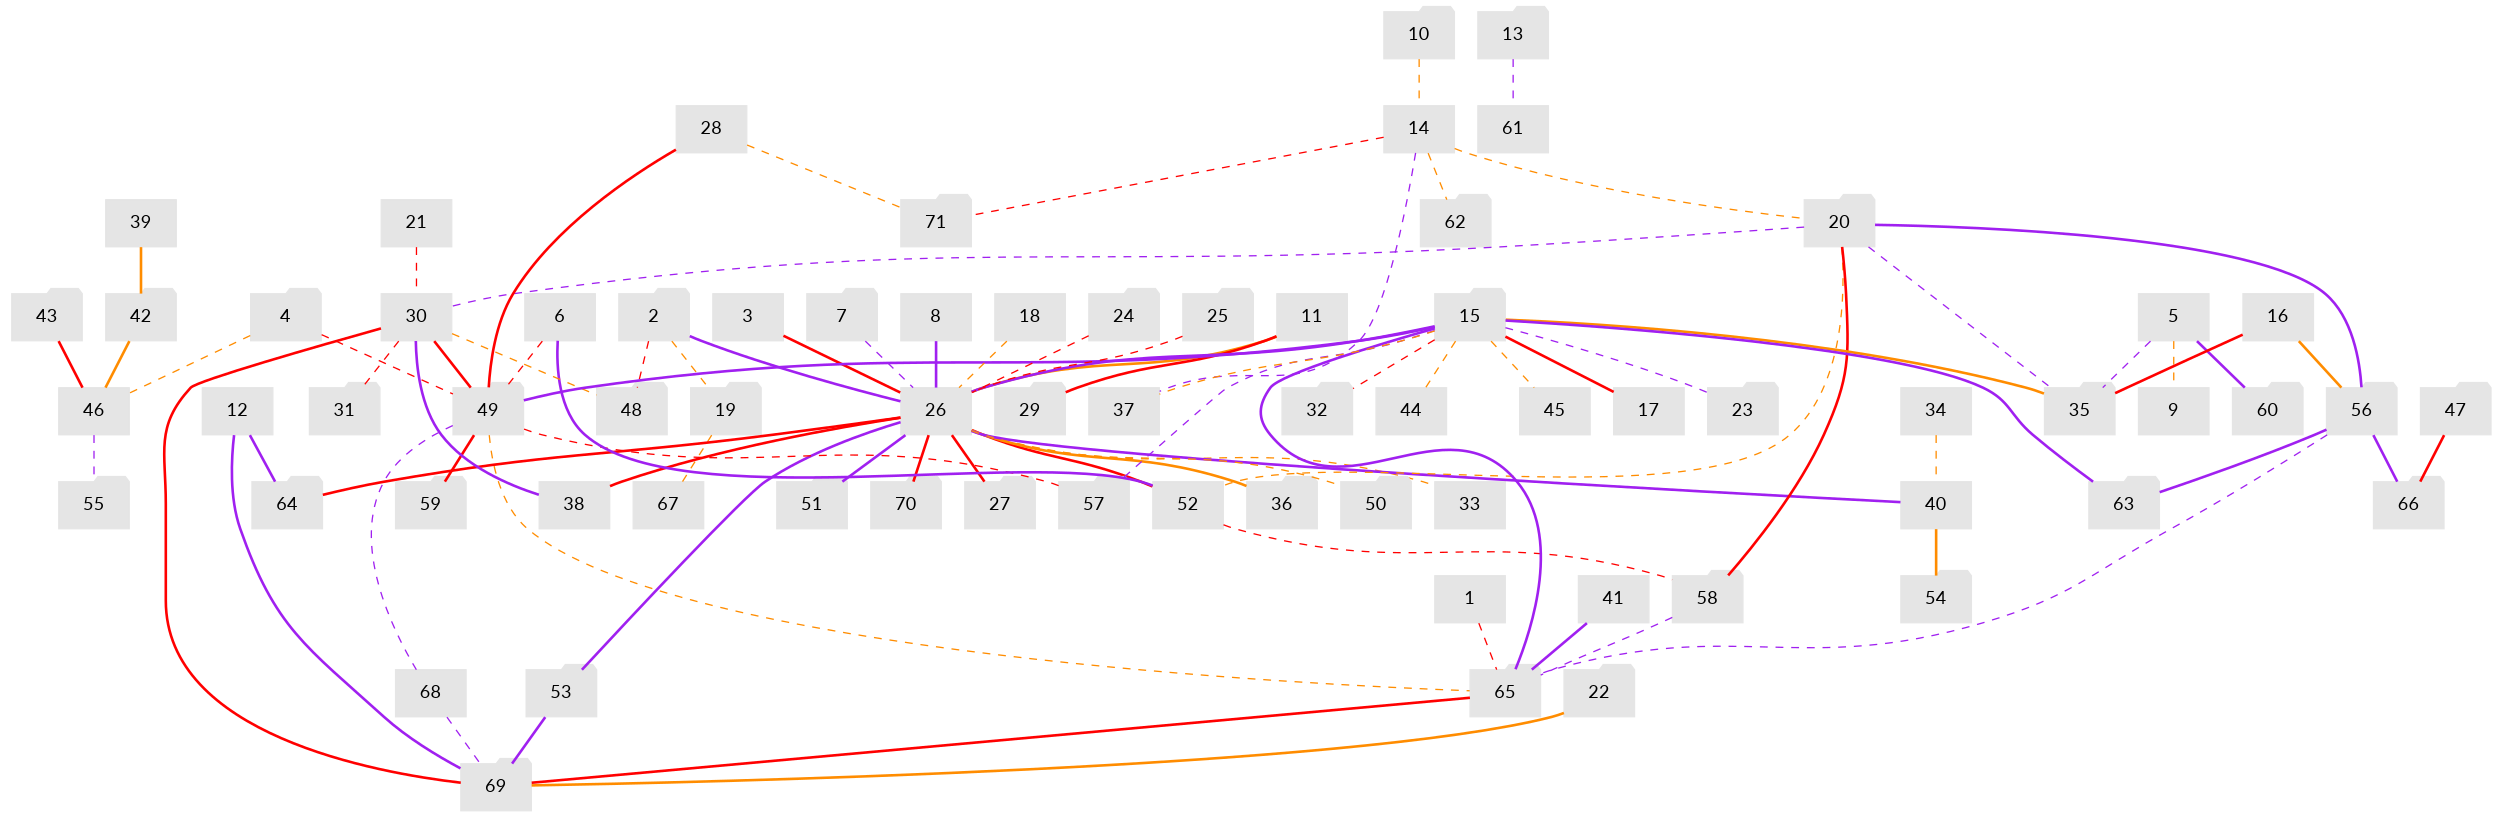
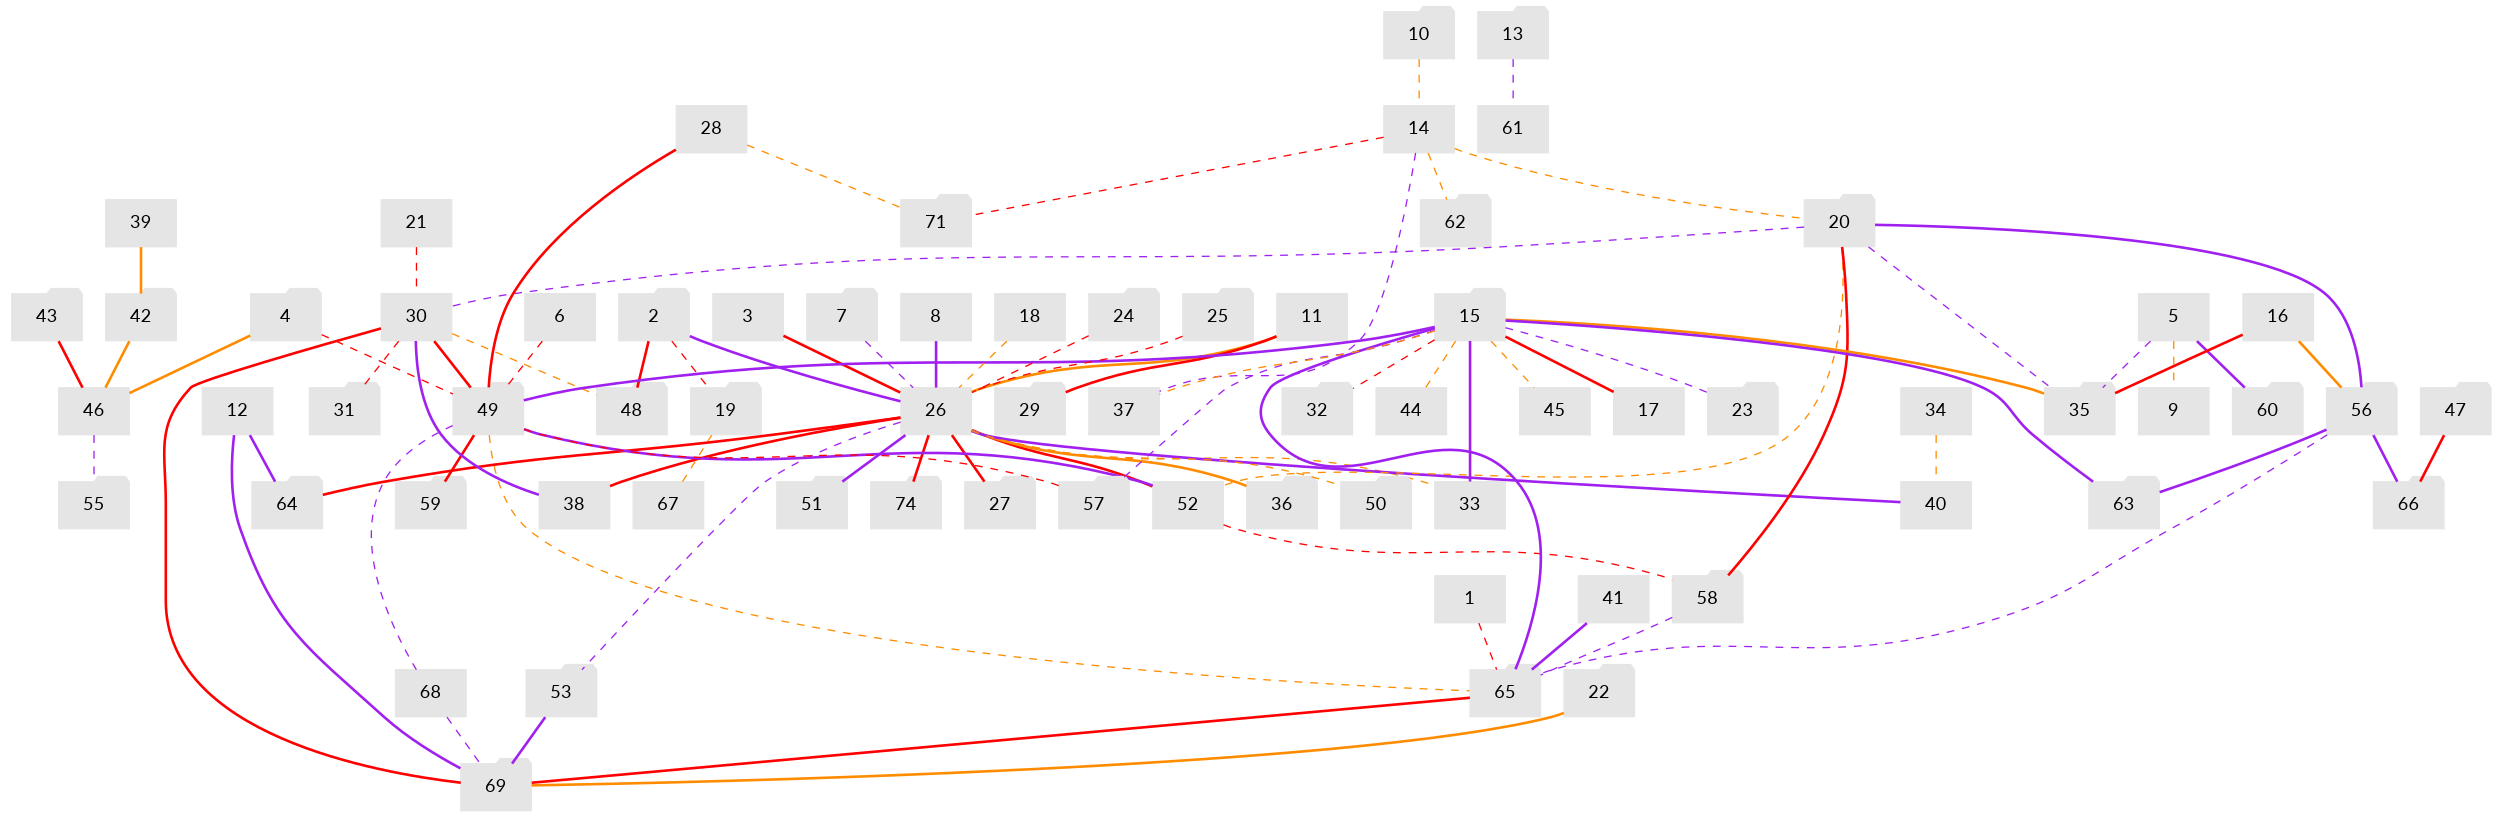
(1202, 355) -> (1470, 411)
(190, 364) -> (190, 364)
(643, 364) -> (643, 364)
(690, 364) -> (690, 364)
(815, 477) -> (949, 454)
(906, 505) -> (906, 505)
(723, 521) -> (723, 521)
(1936, 599) -> none
